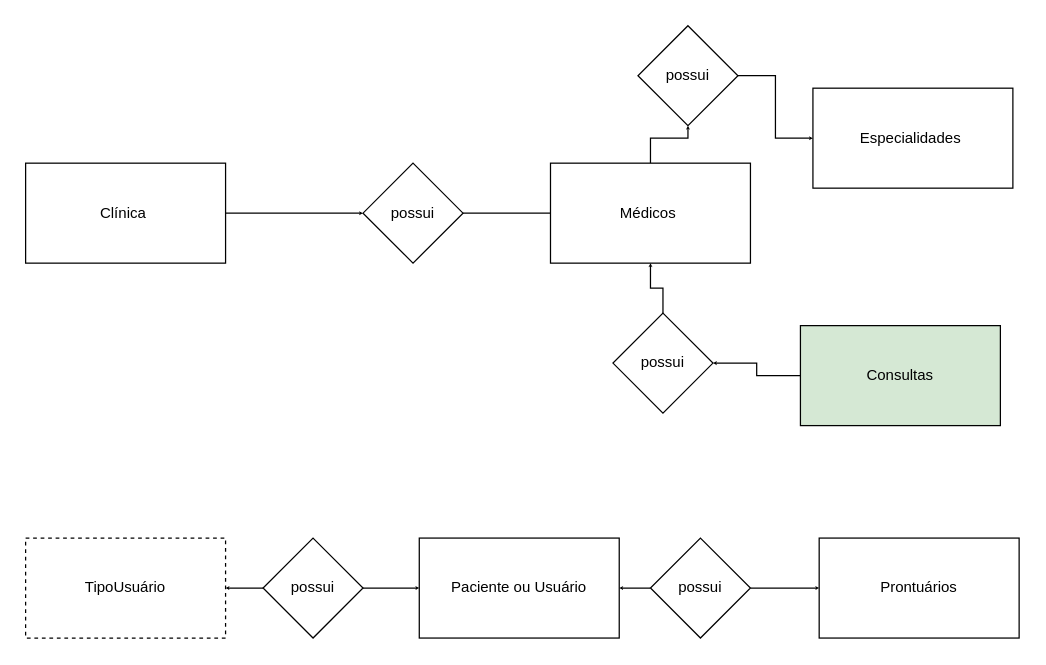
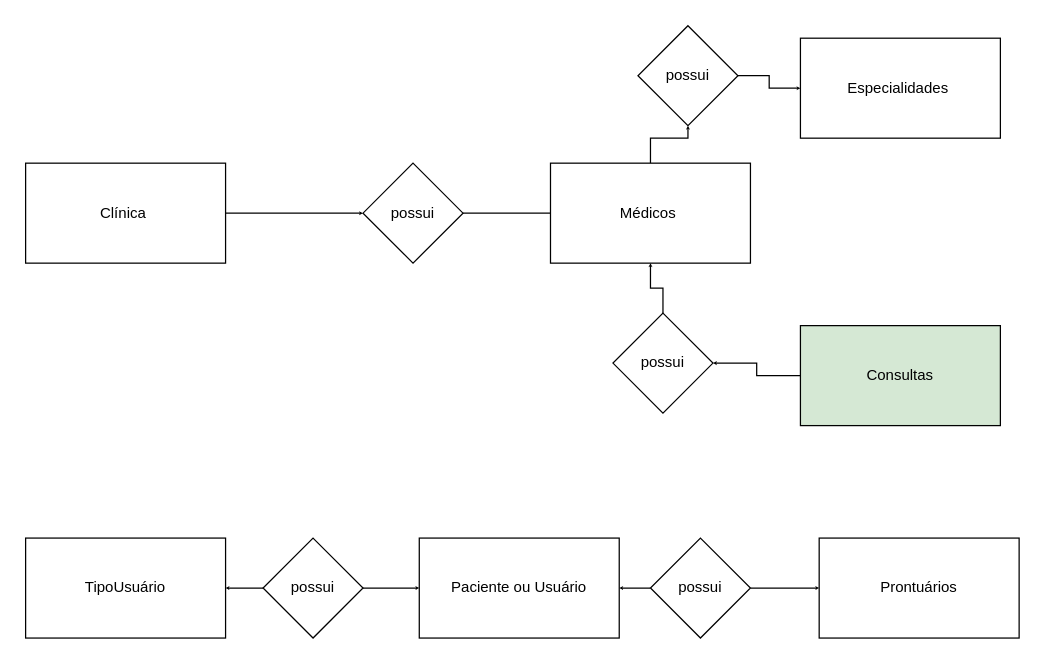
(913, 138) -> (901, 88)
(126, 588) -> (126, 588)
